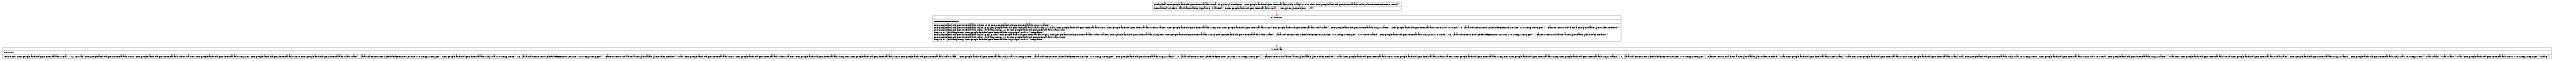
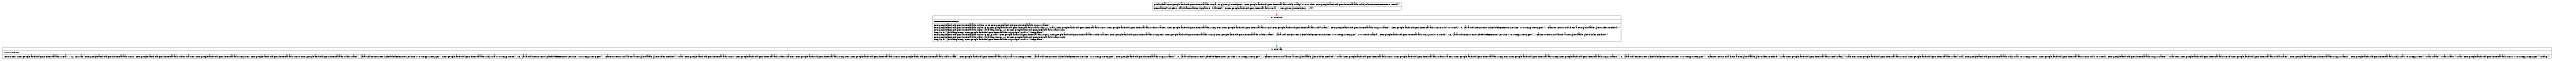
(9, 53) -> (11, 53)
